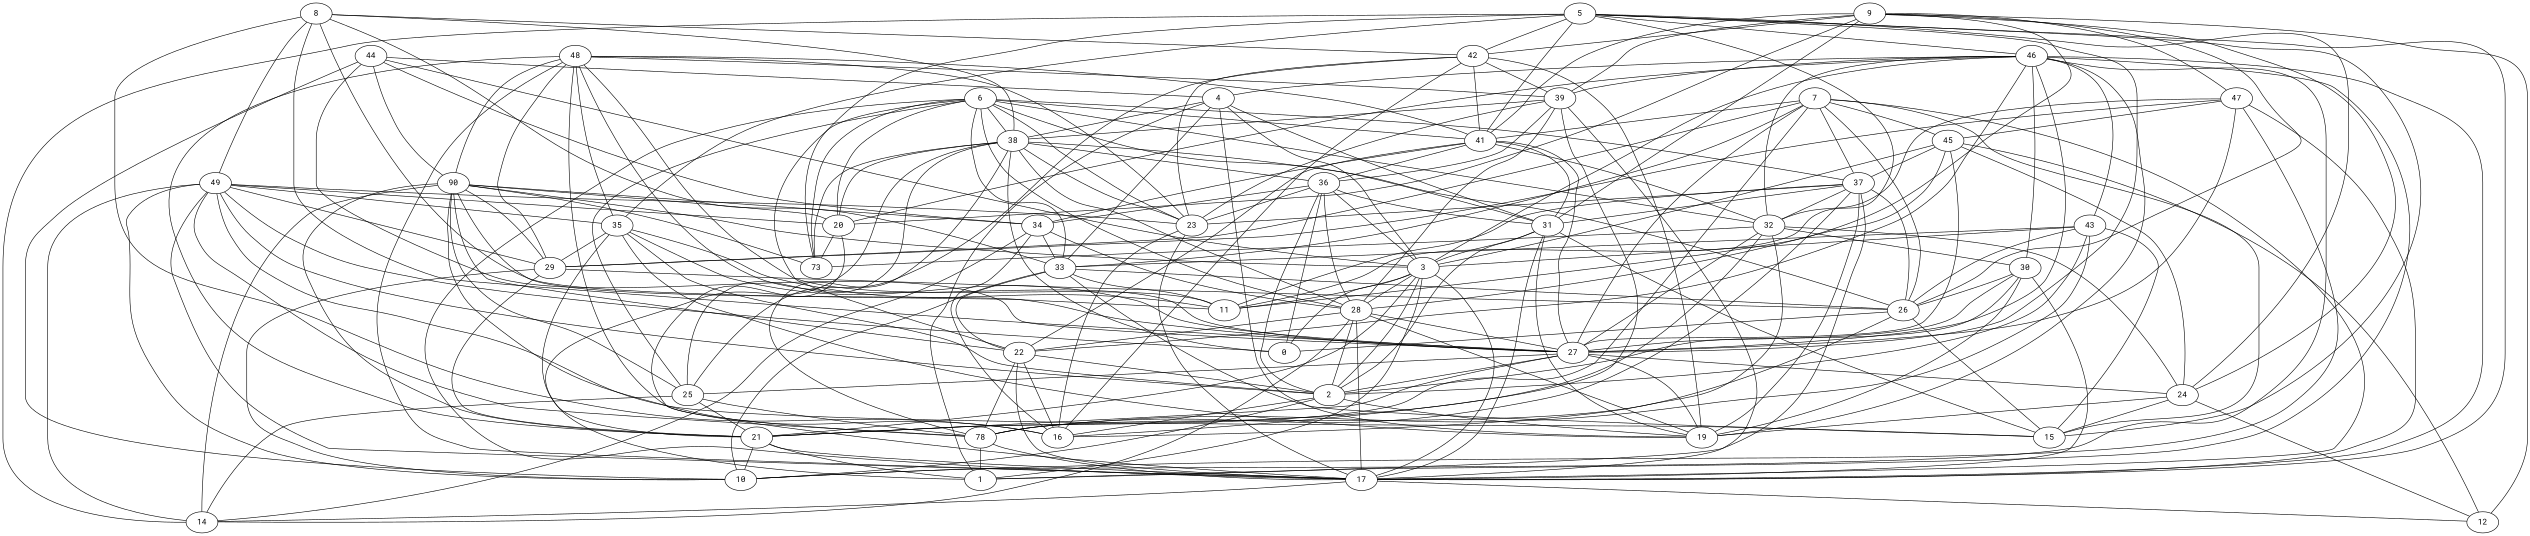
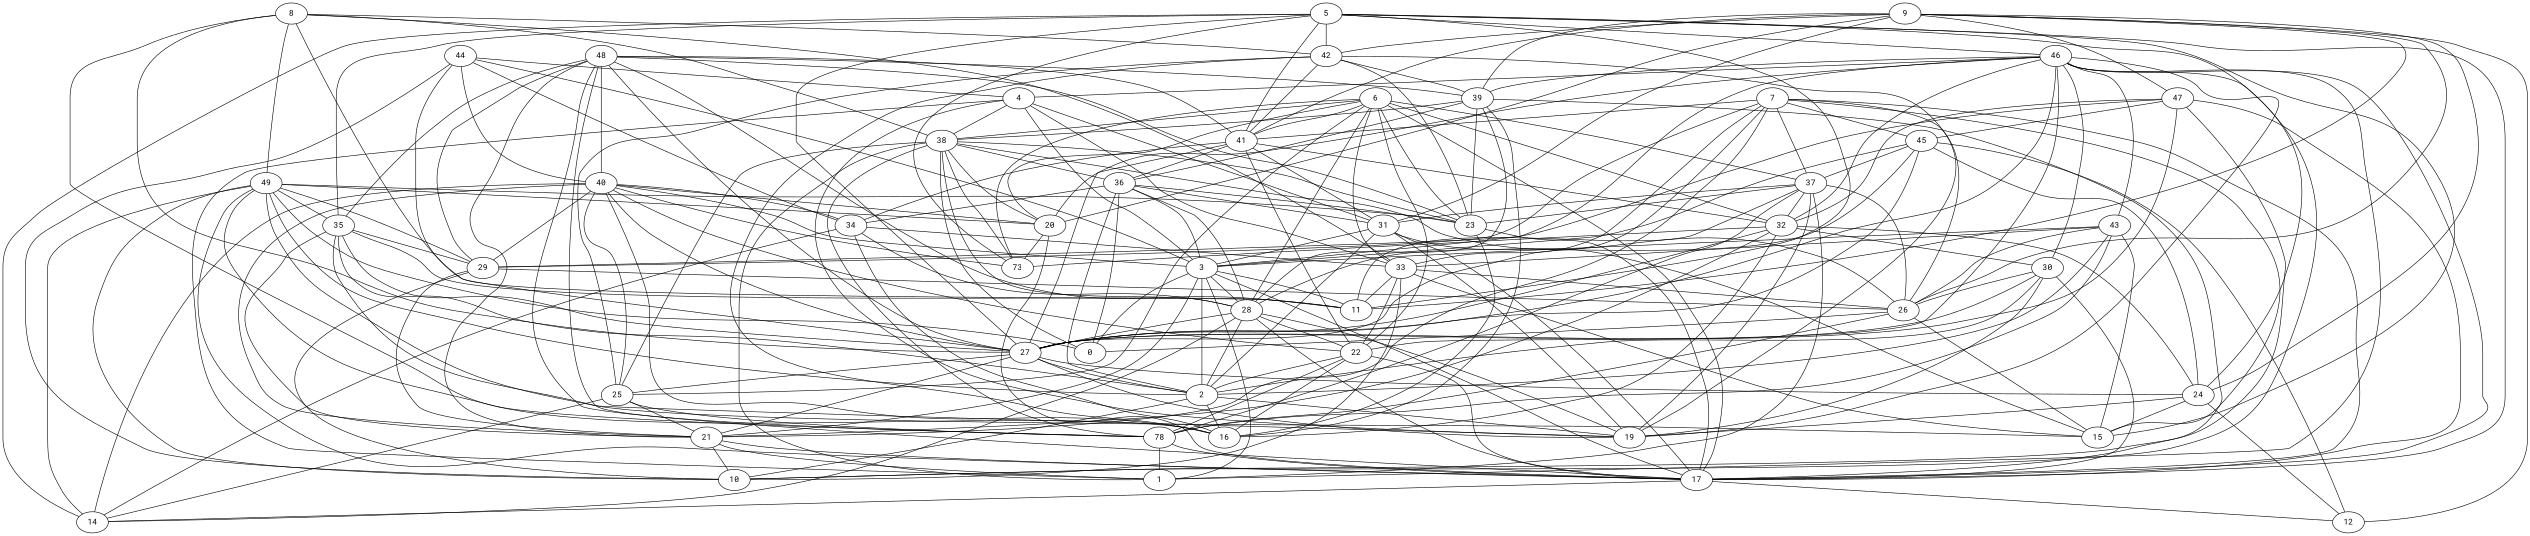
(1235, 162) -> none
(453, 183) -> (601, 183)
